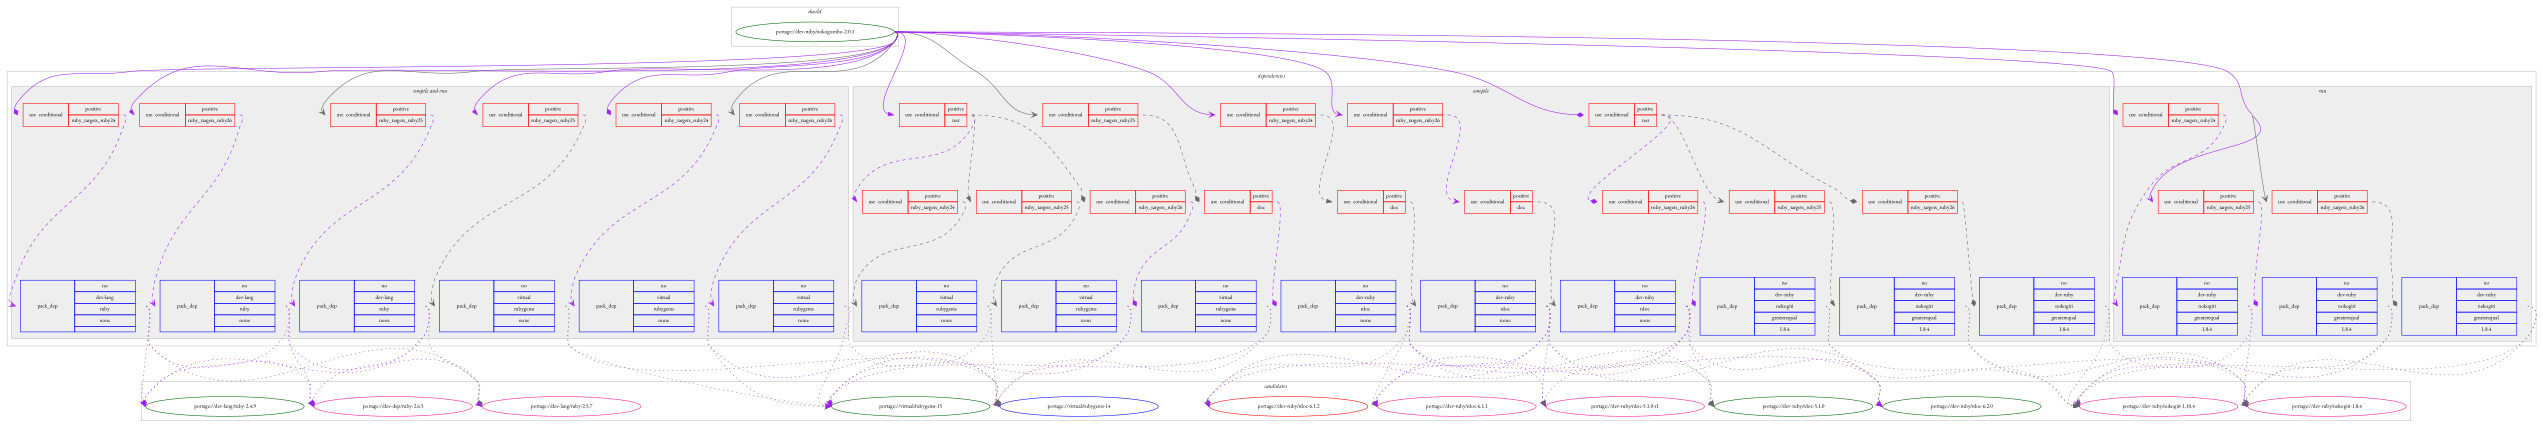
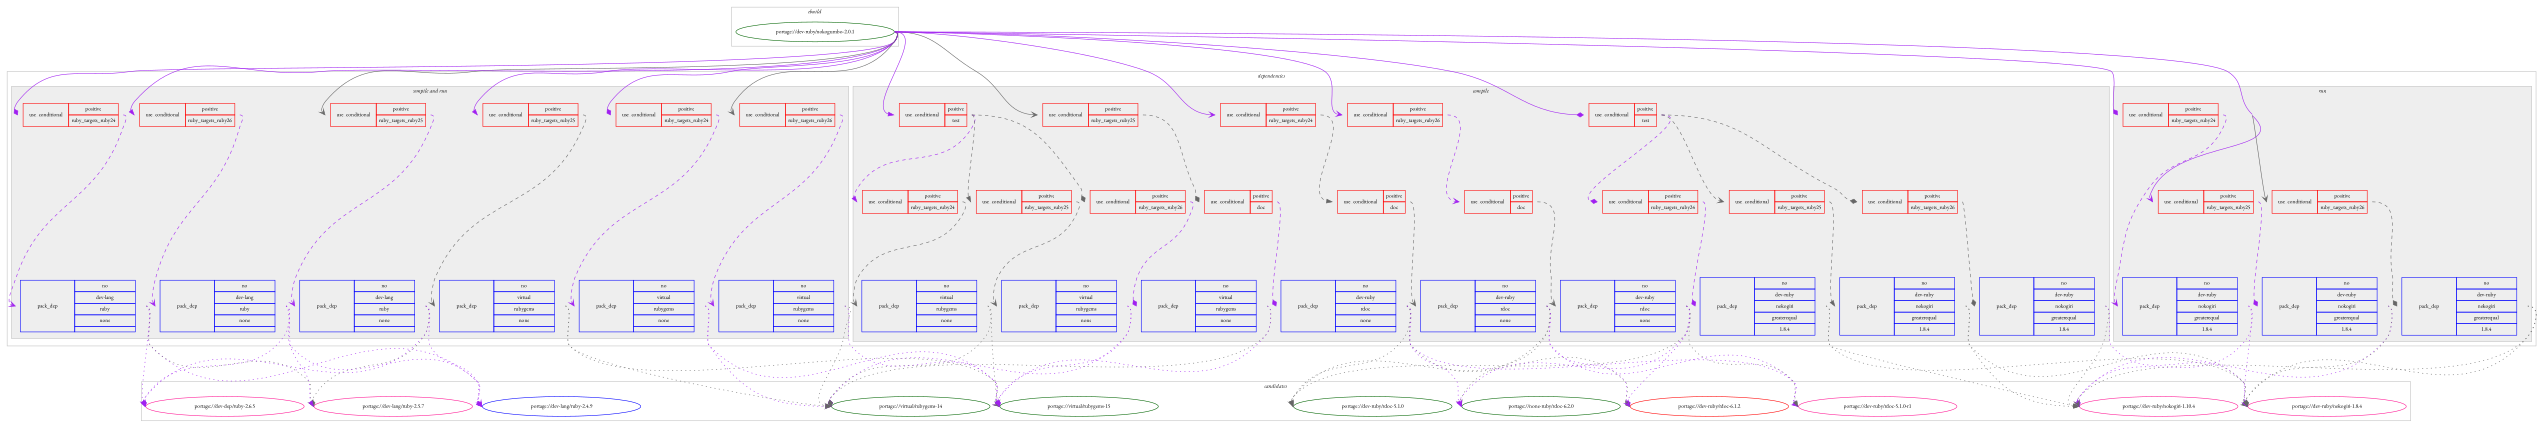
(225, 406) -> (562, 406)
(1079, 406) -> (911, 406)
(1457, 406) -> none
(1962, 406) -> (1541, 406)
